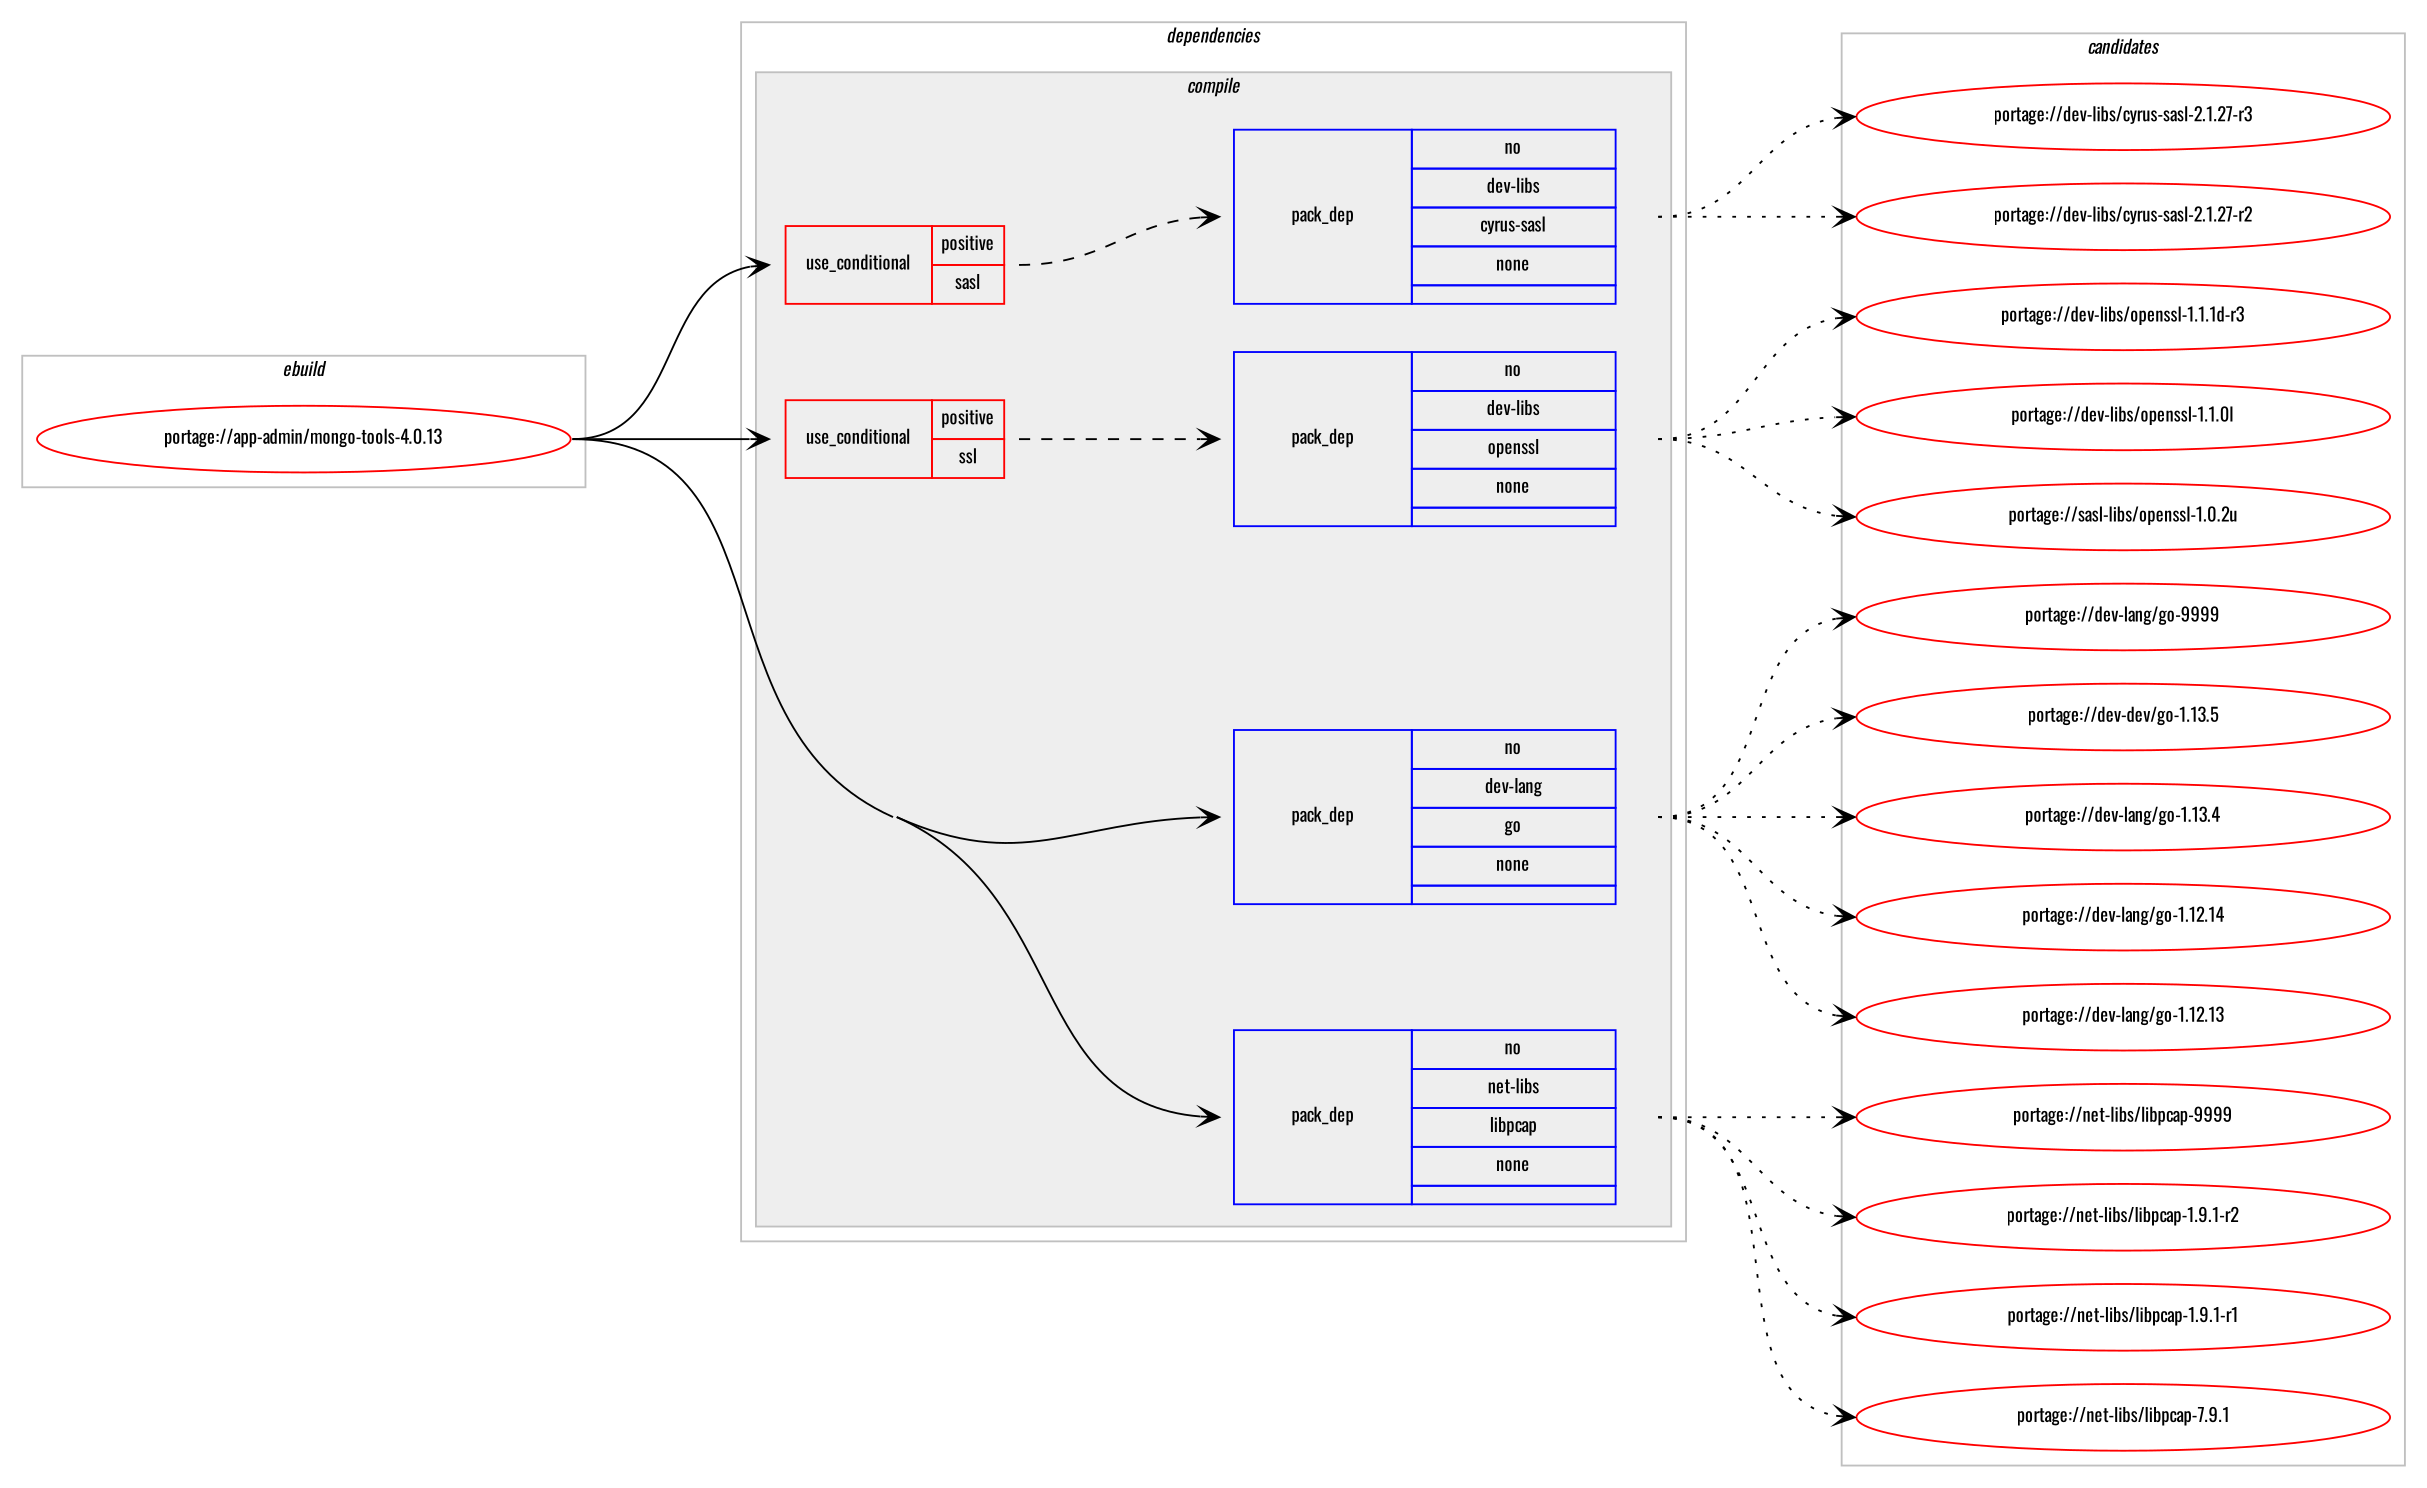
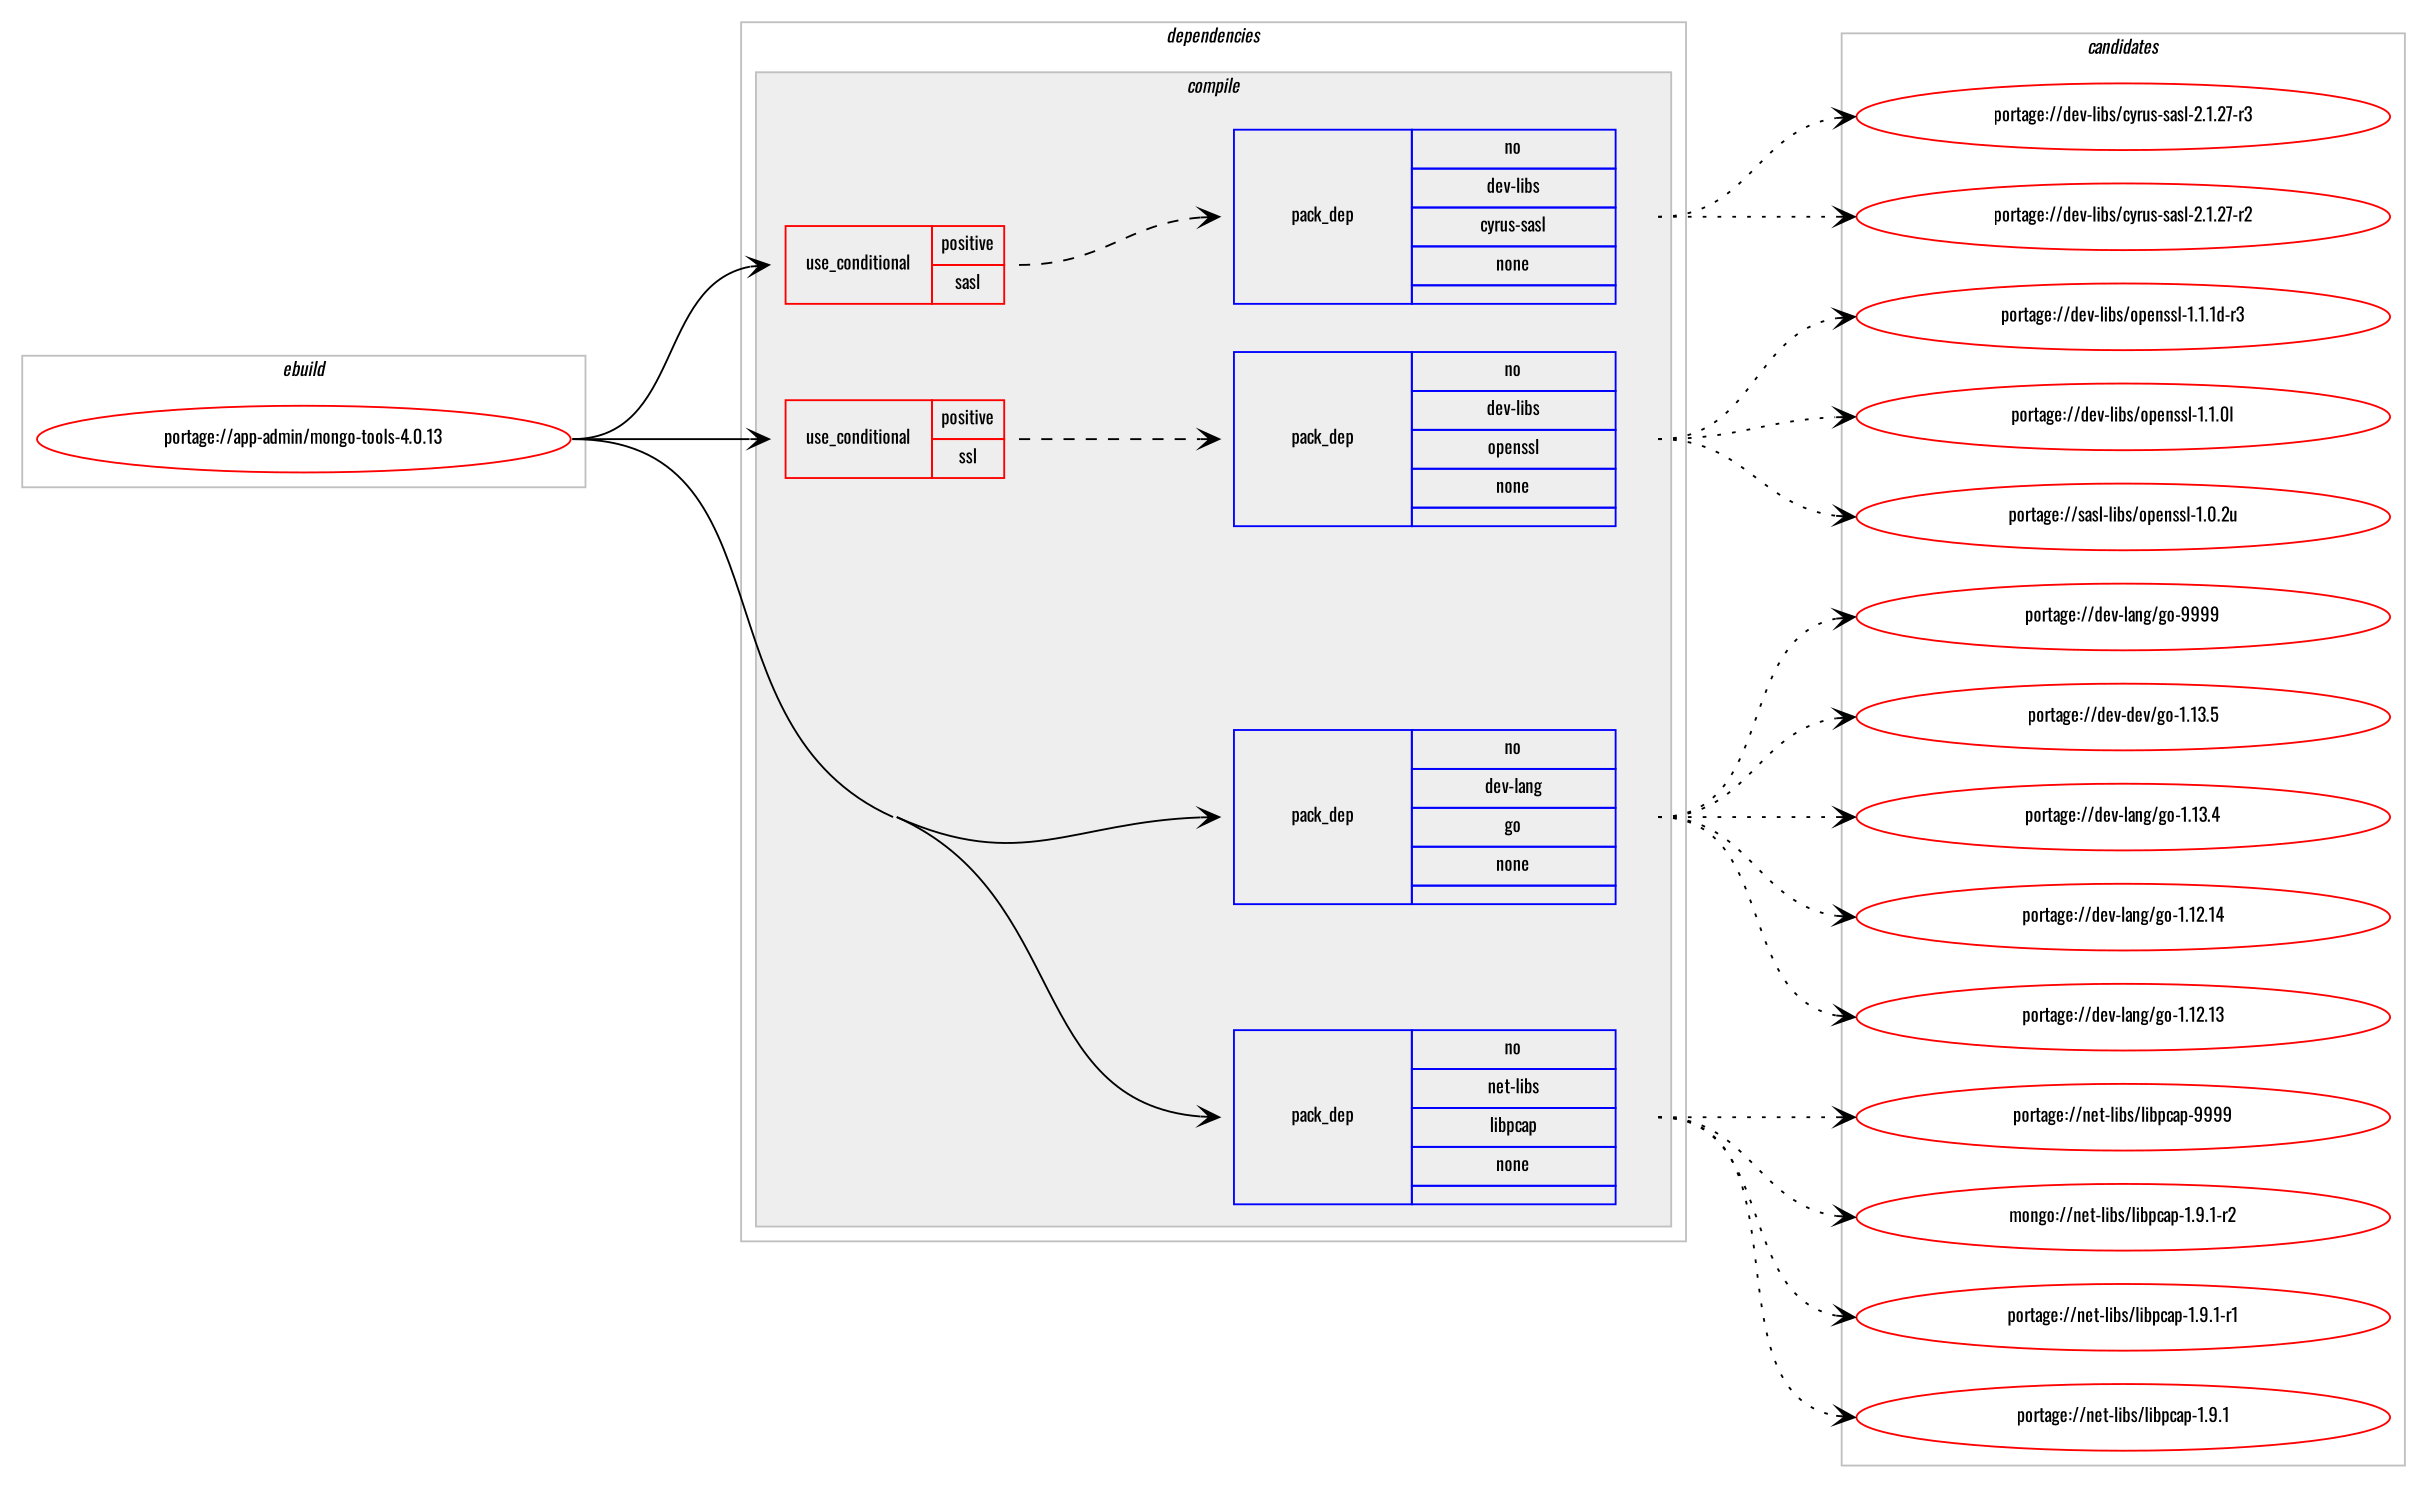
(2123, 1217) -> (2123, 1217)
(2123, 1417) -> (2123, 1417)
